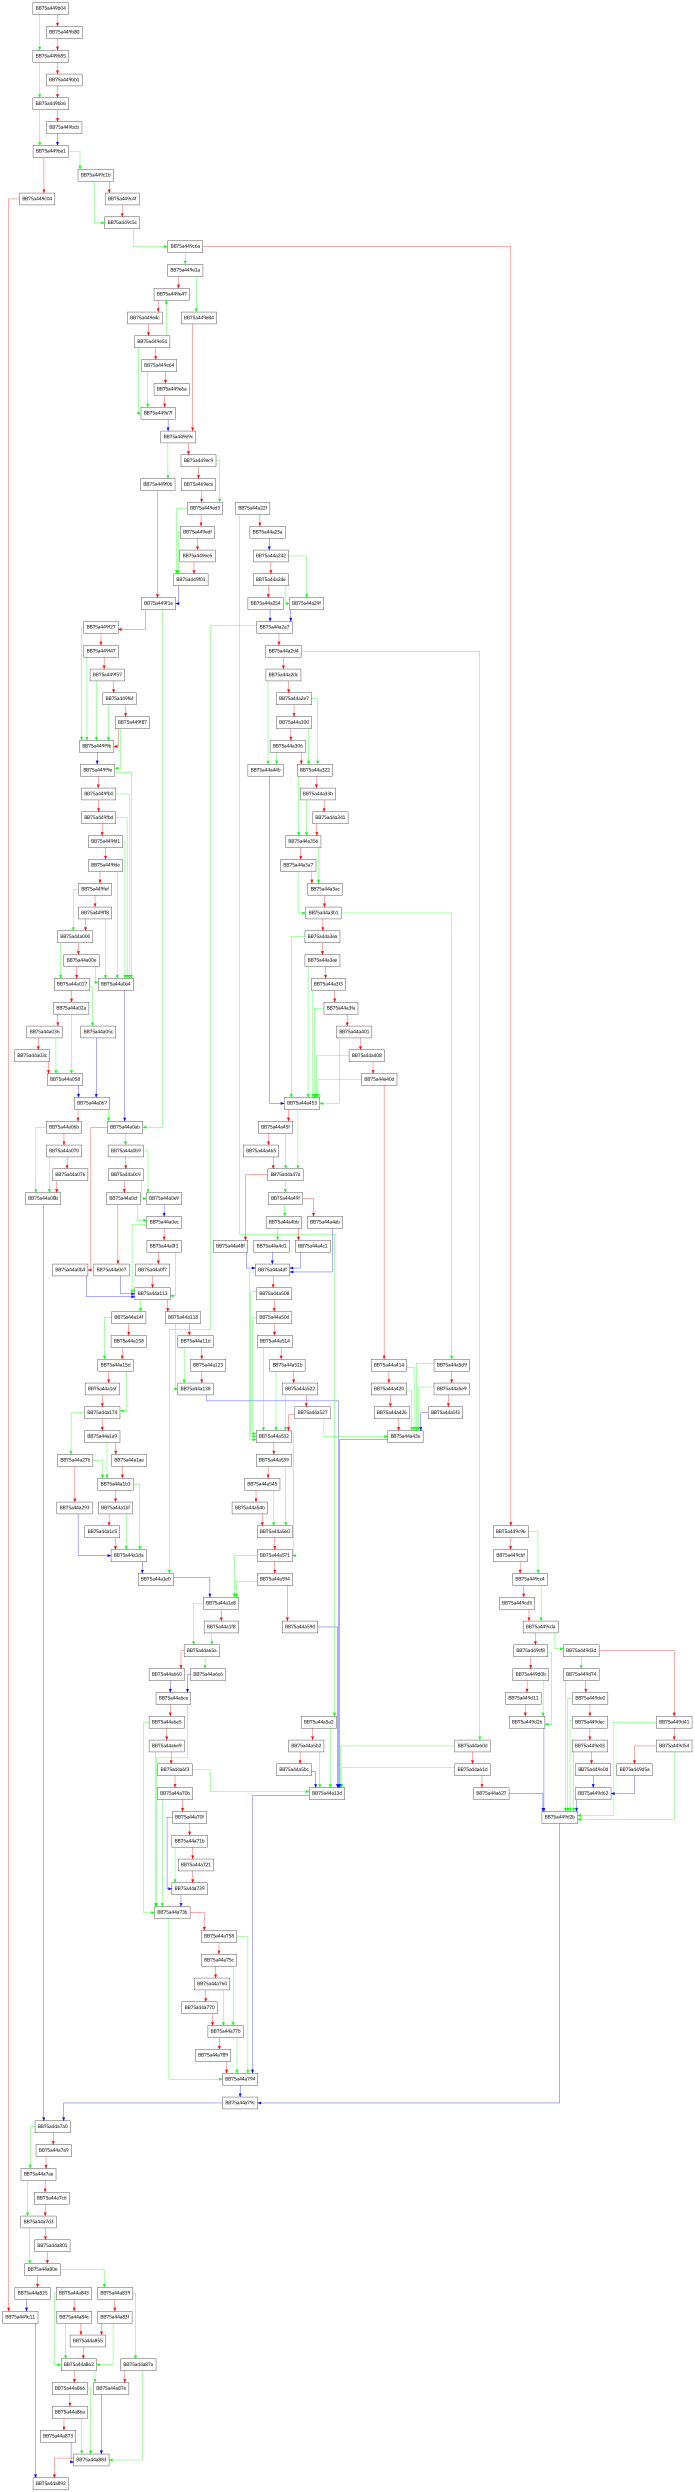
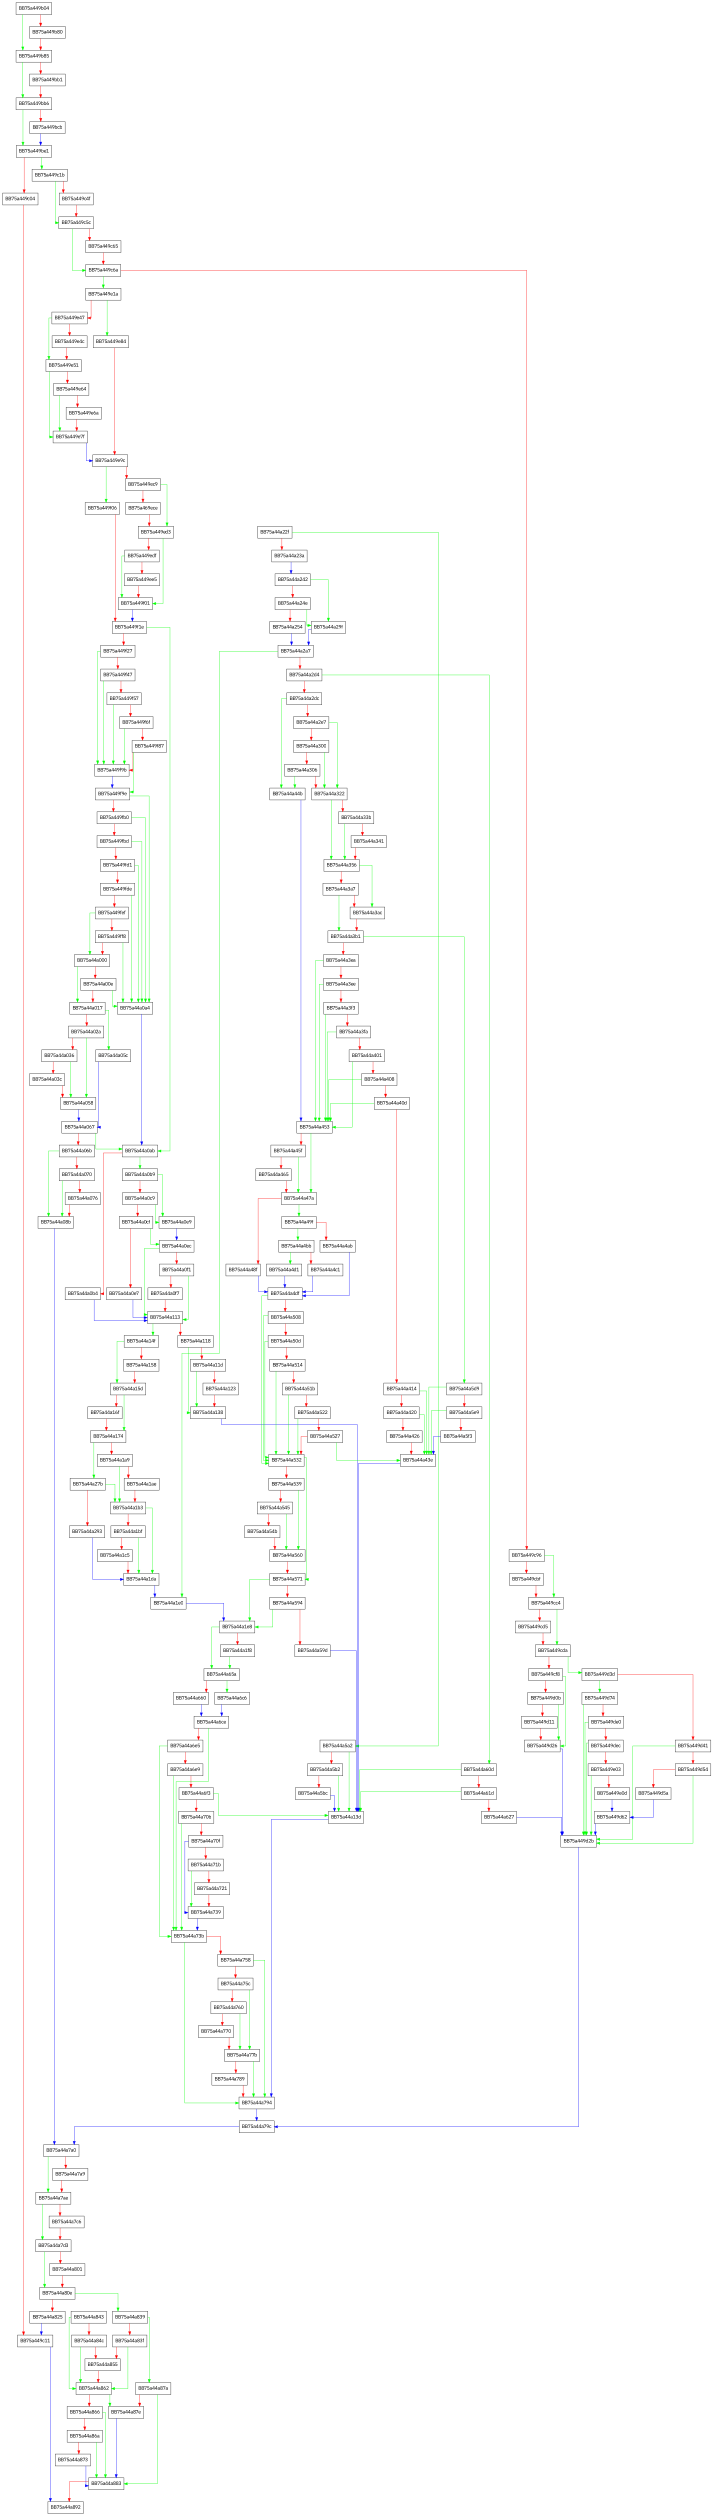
none -> (103, 247)
(166, 320) -> (49, 336)
